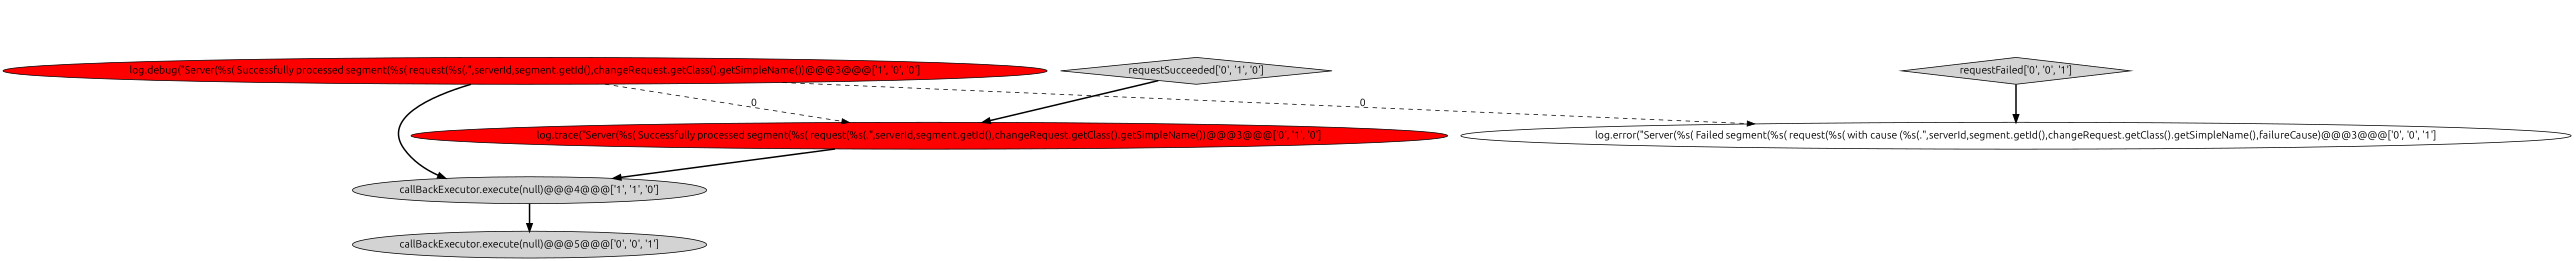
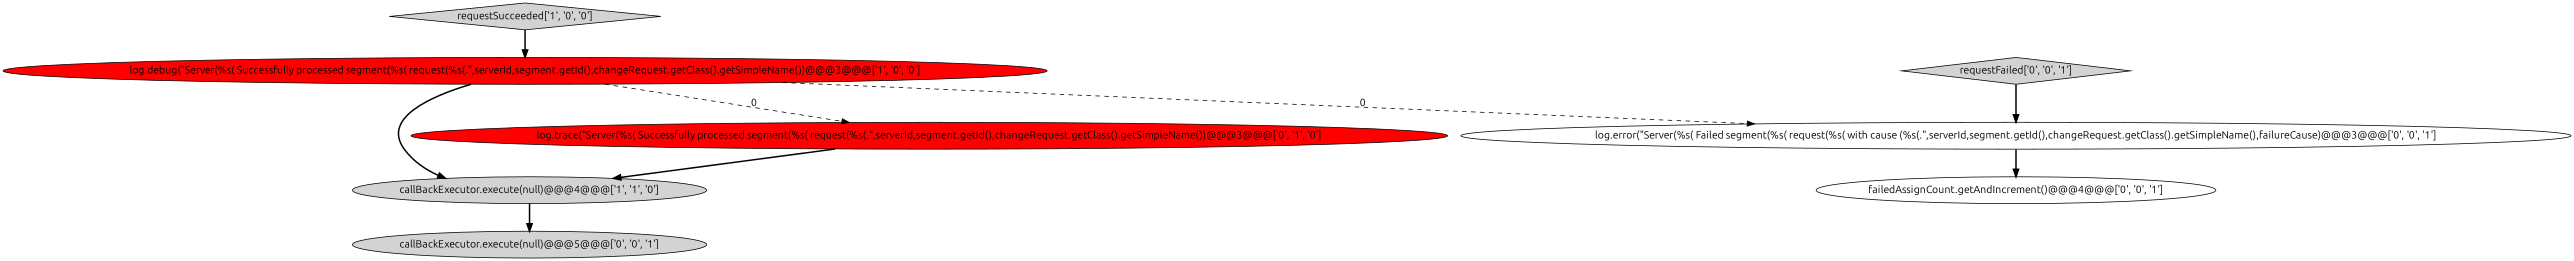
none -> (525, 16)
(1196, 71) -> none
none -> (2016, 190)
